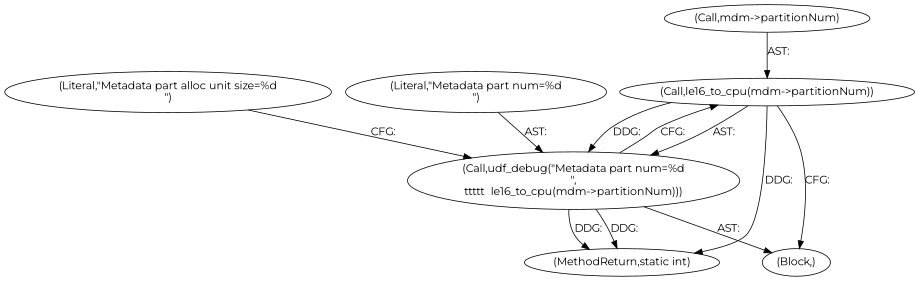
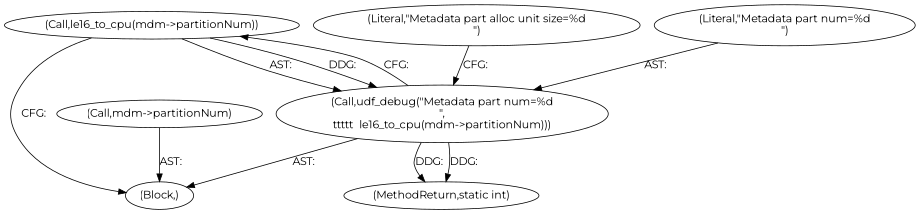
(767, 51) -> (160, 151)
(760, 195) -> none
